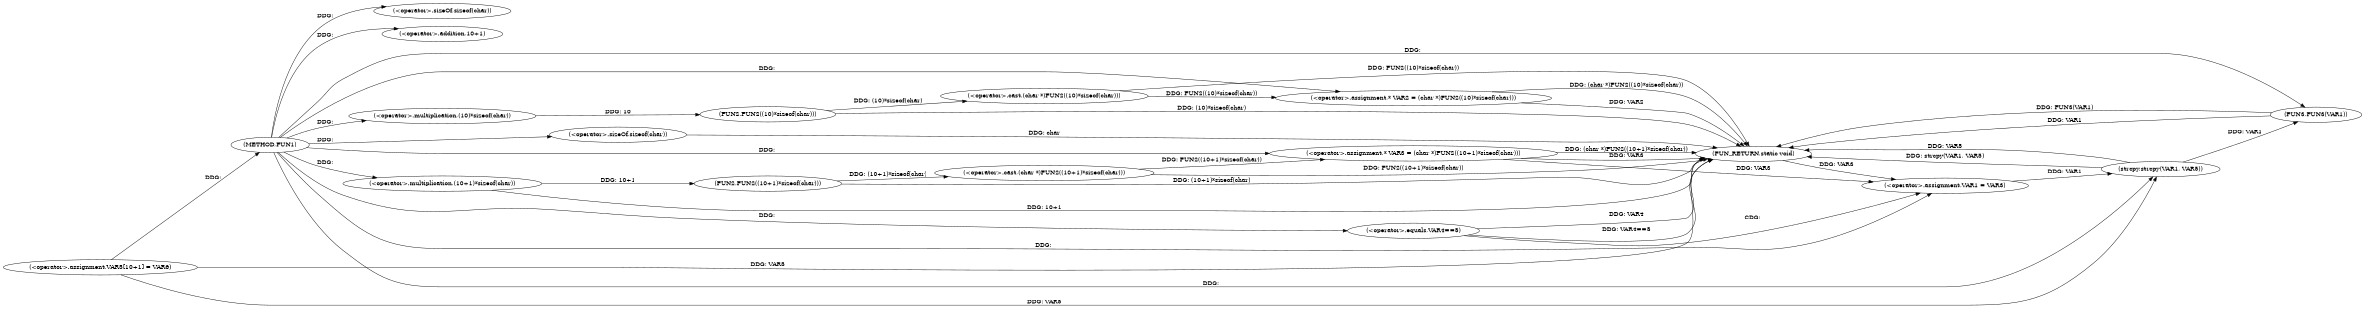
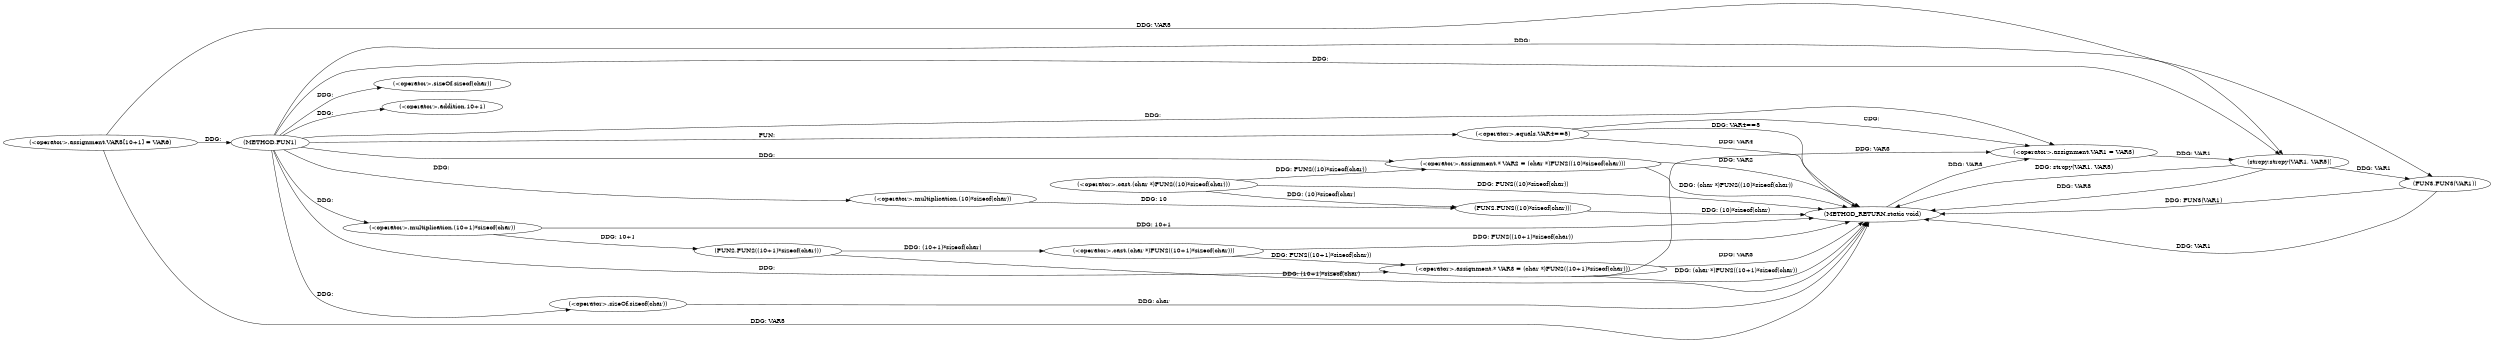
(895, 106) -> (1329, 202)
(1754, 154) -> (1873, 214)
(768, 216) -> (768, 136)
